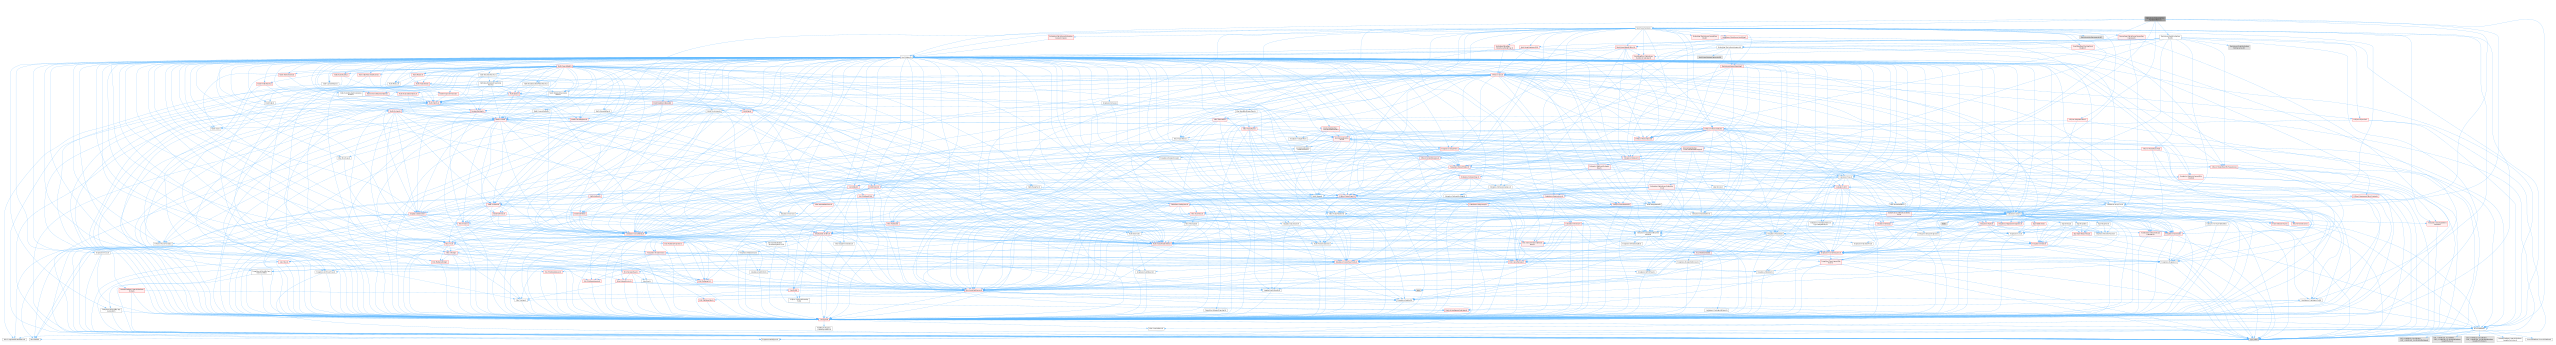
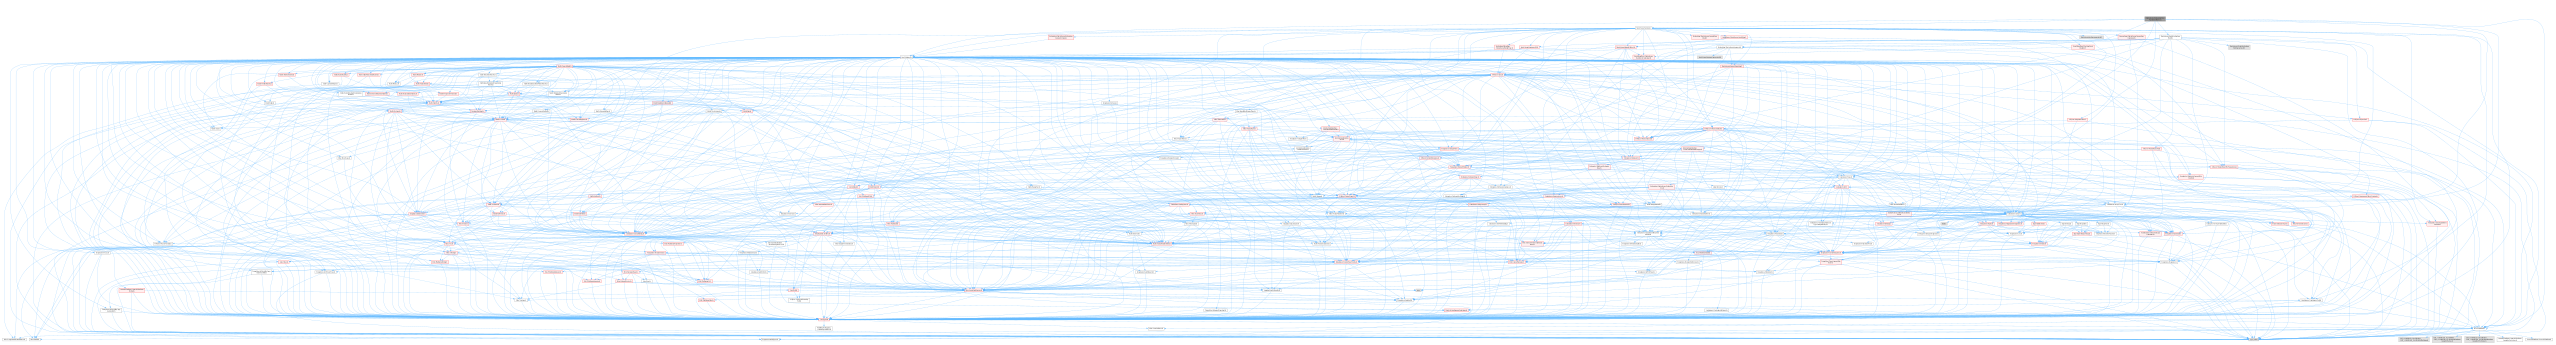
none -> (1498, 224)
